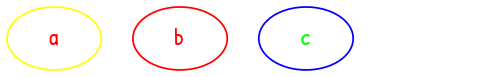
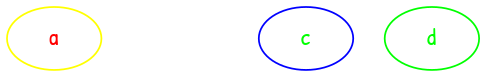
(180, 38) -> none
none -> (432, 38)
